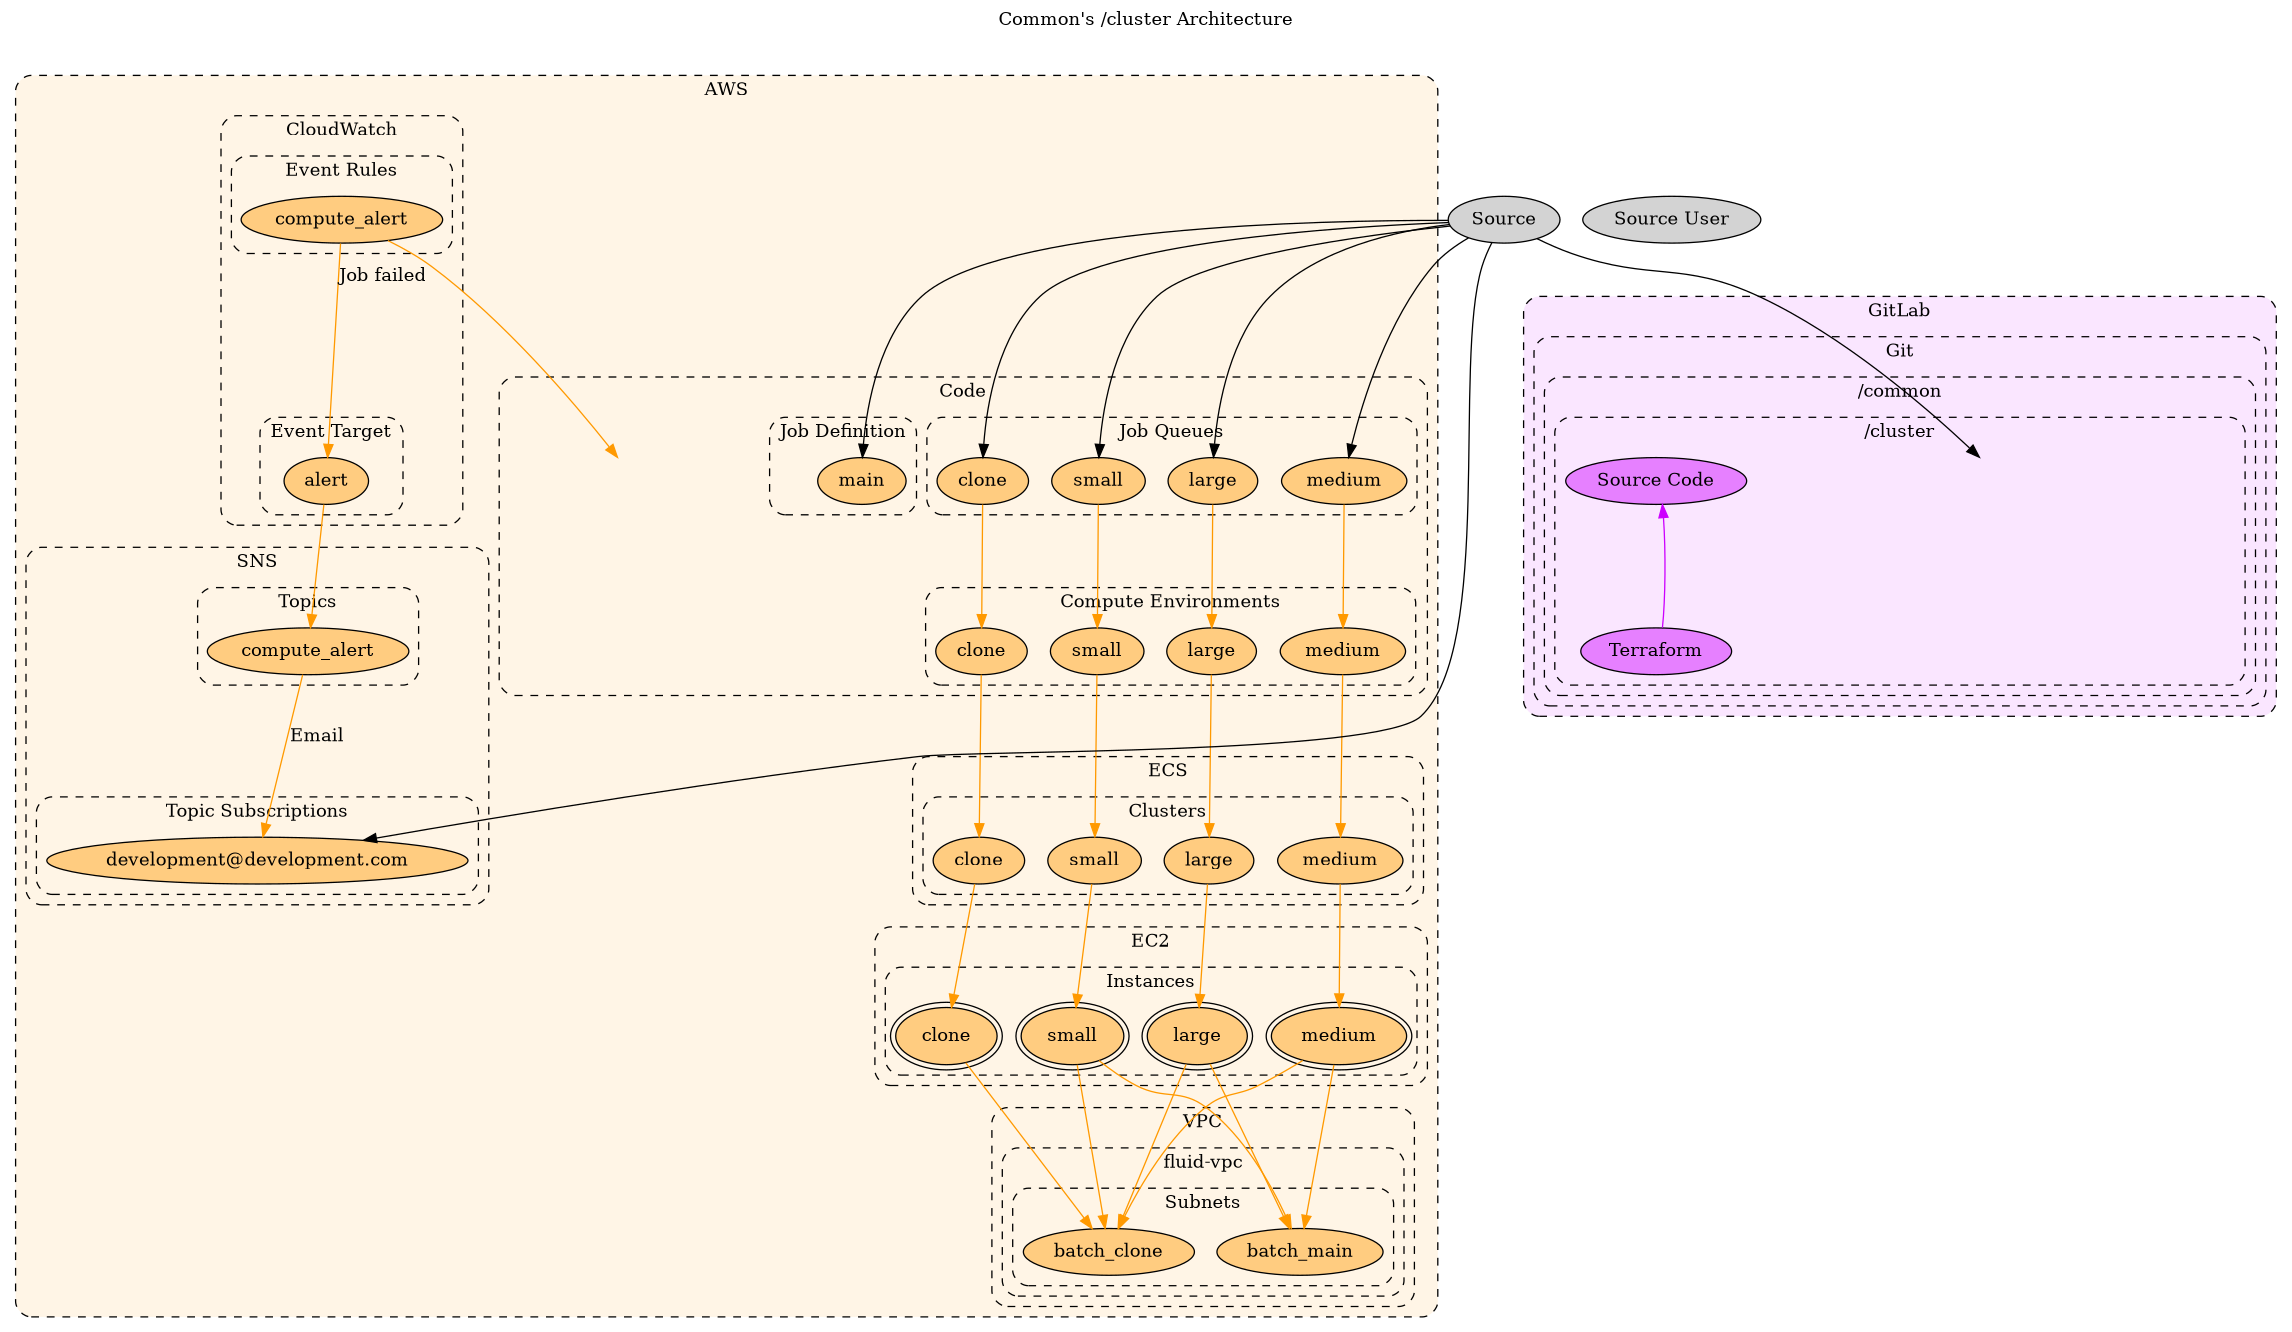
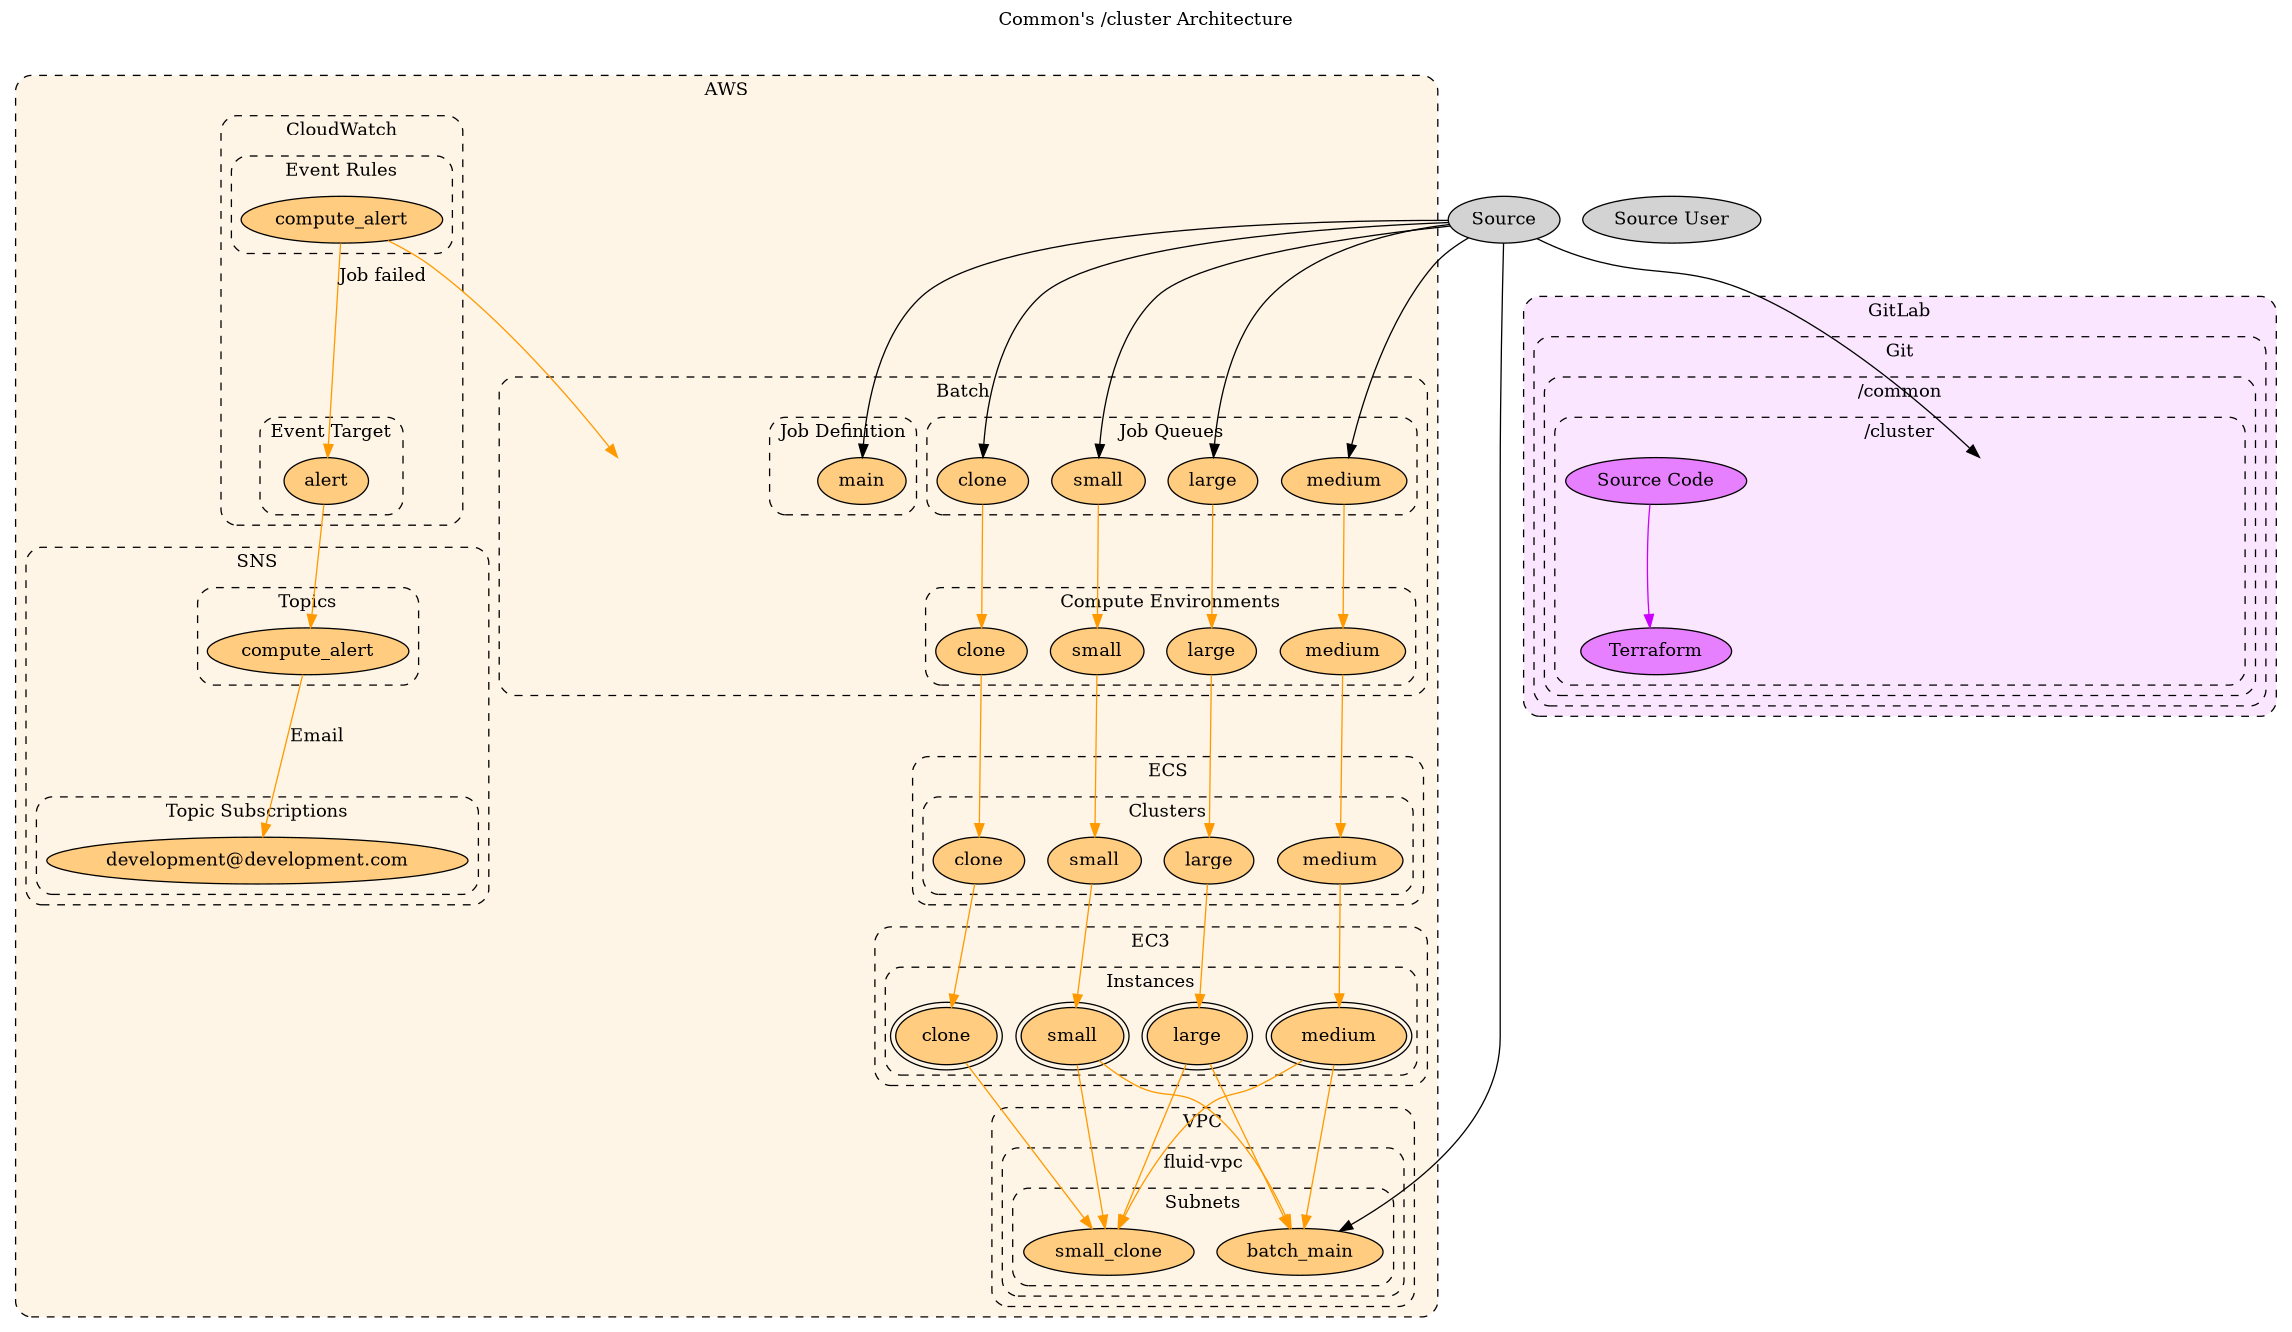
(963, 392) -> (963, 392)
(1665, 573) -> (1647, 559)
(1178, 748) -> (1500, 765)
(1151, 942) -> (1151, 942)
(1109, 1252) -> (1109, 1252)
